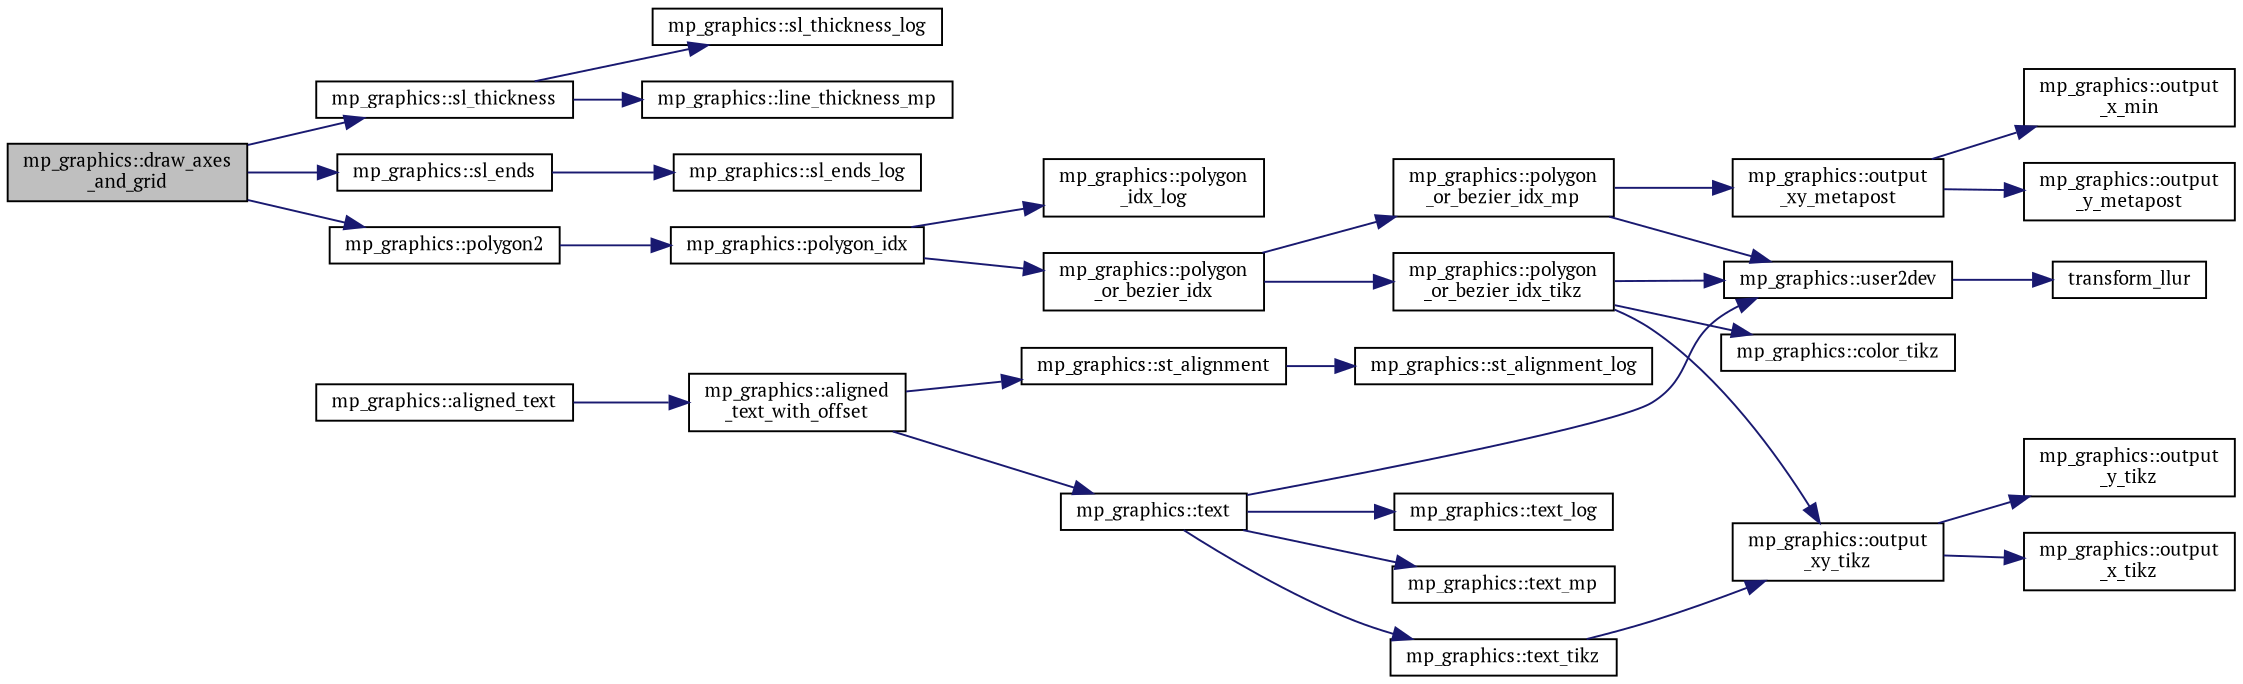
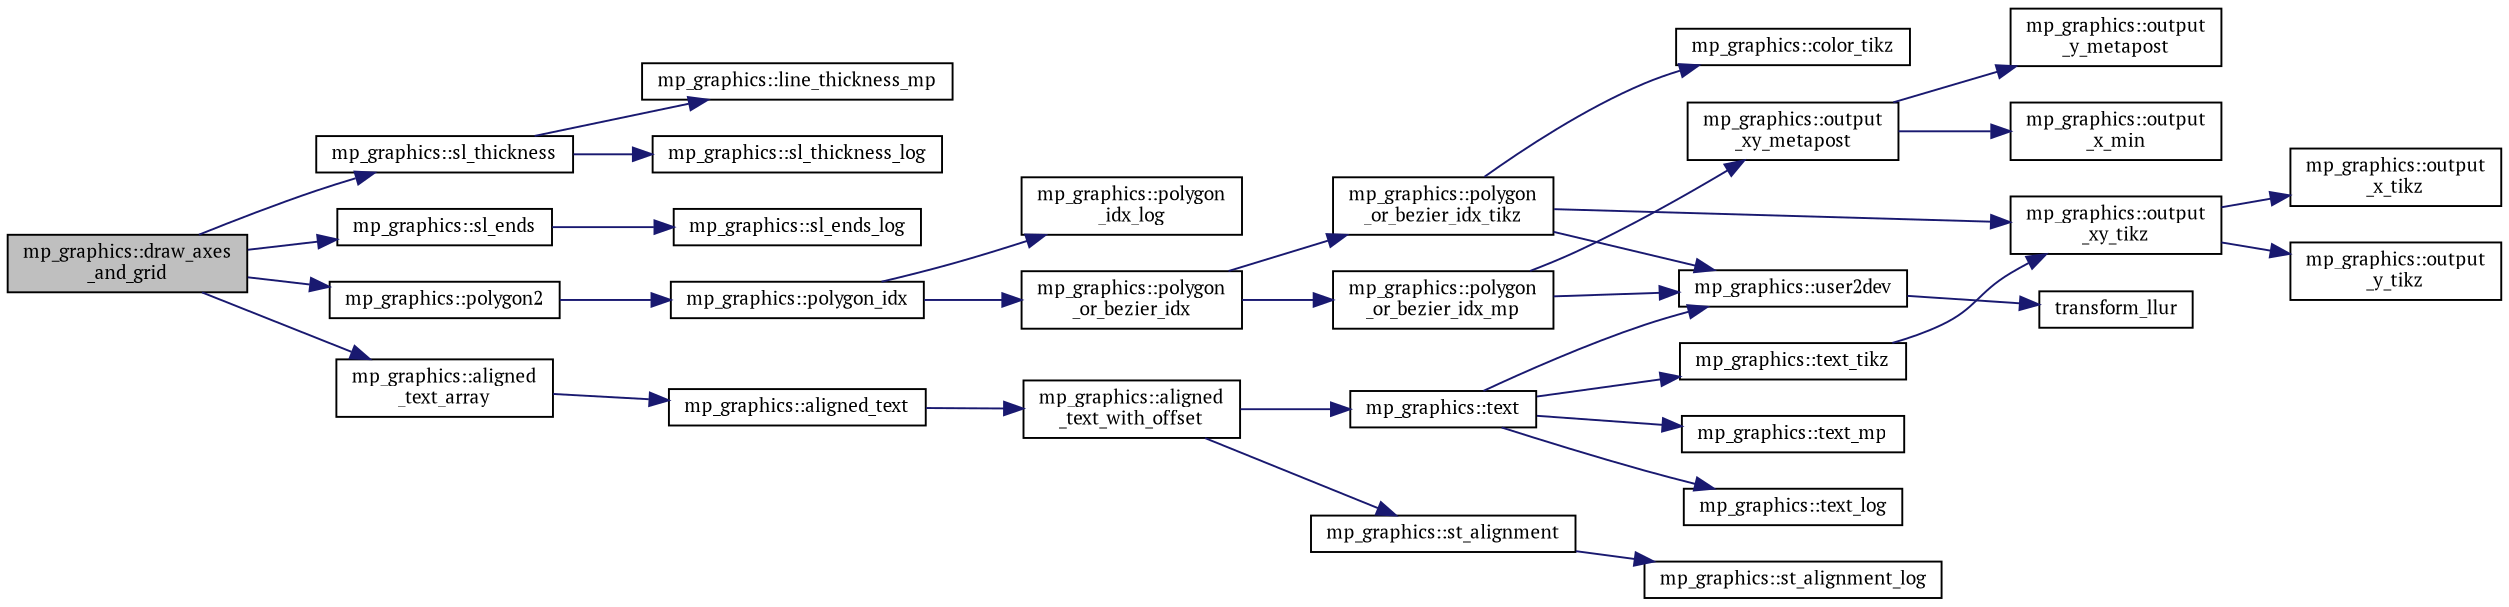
none -> (445, 388)
